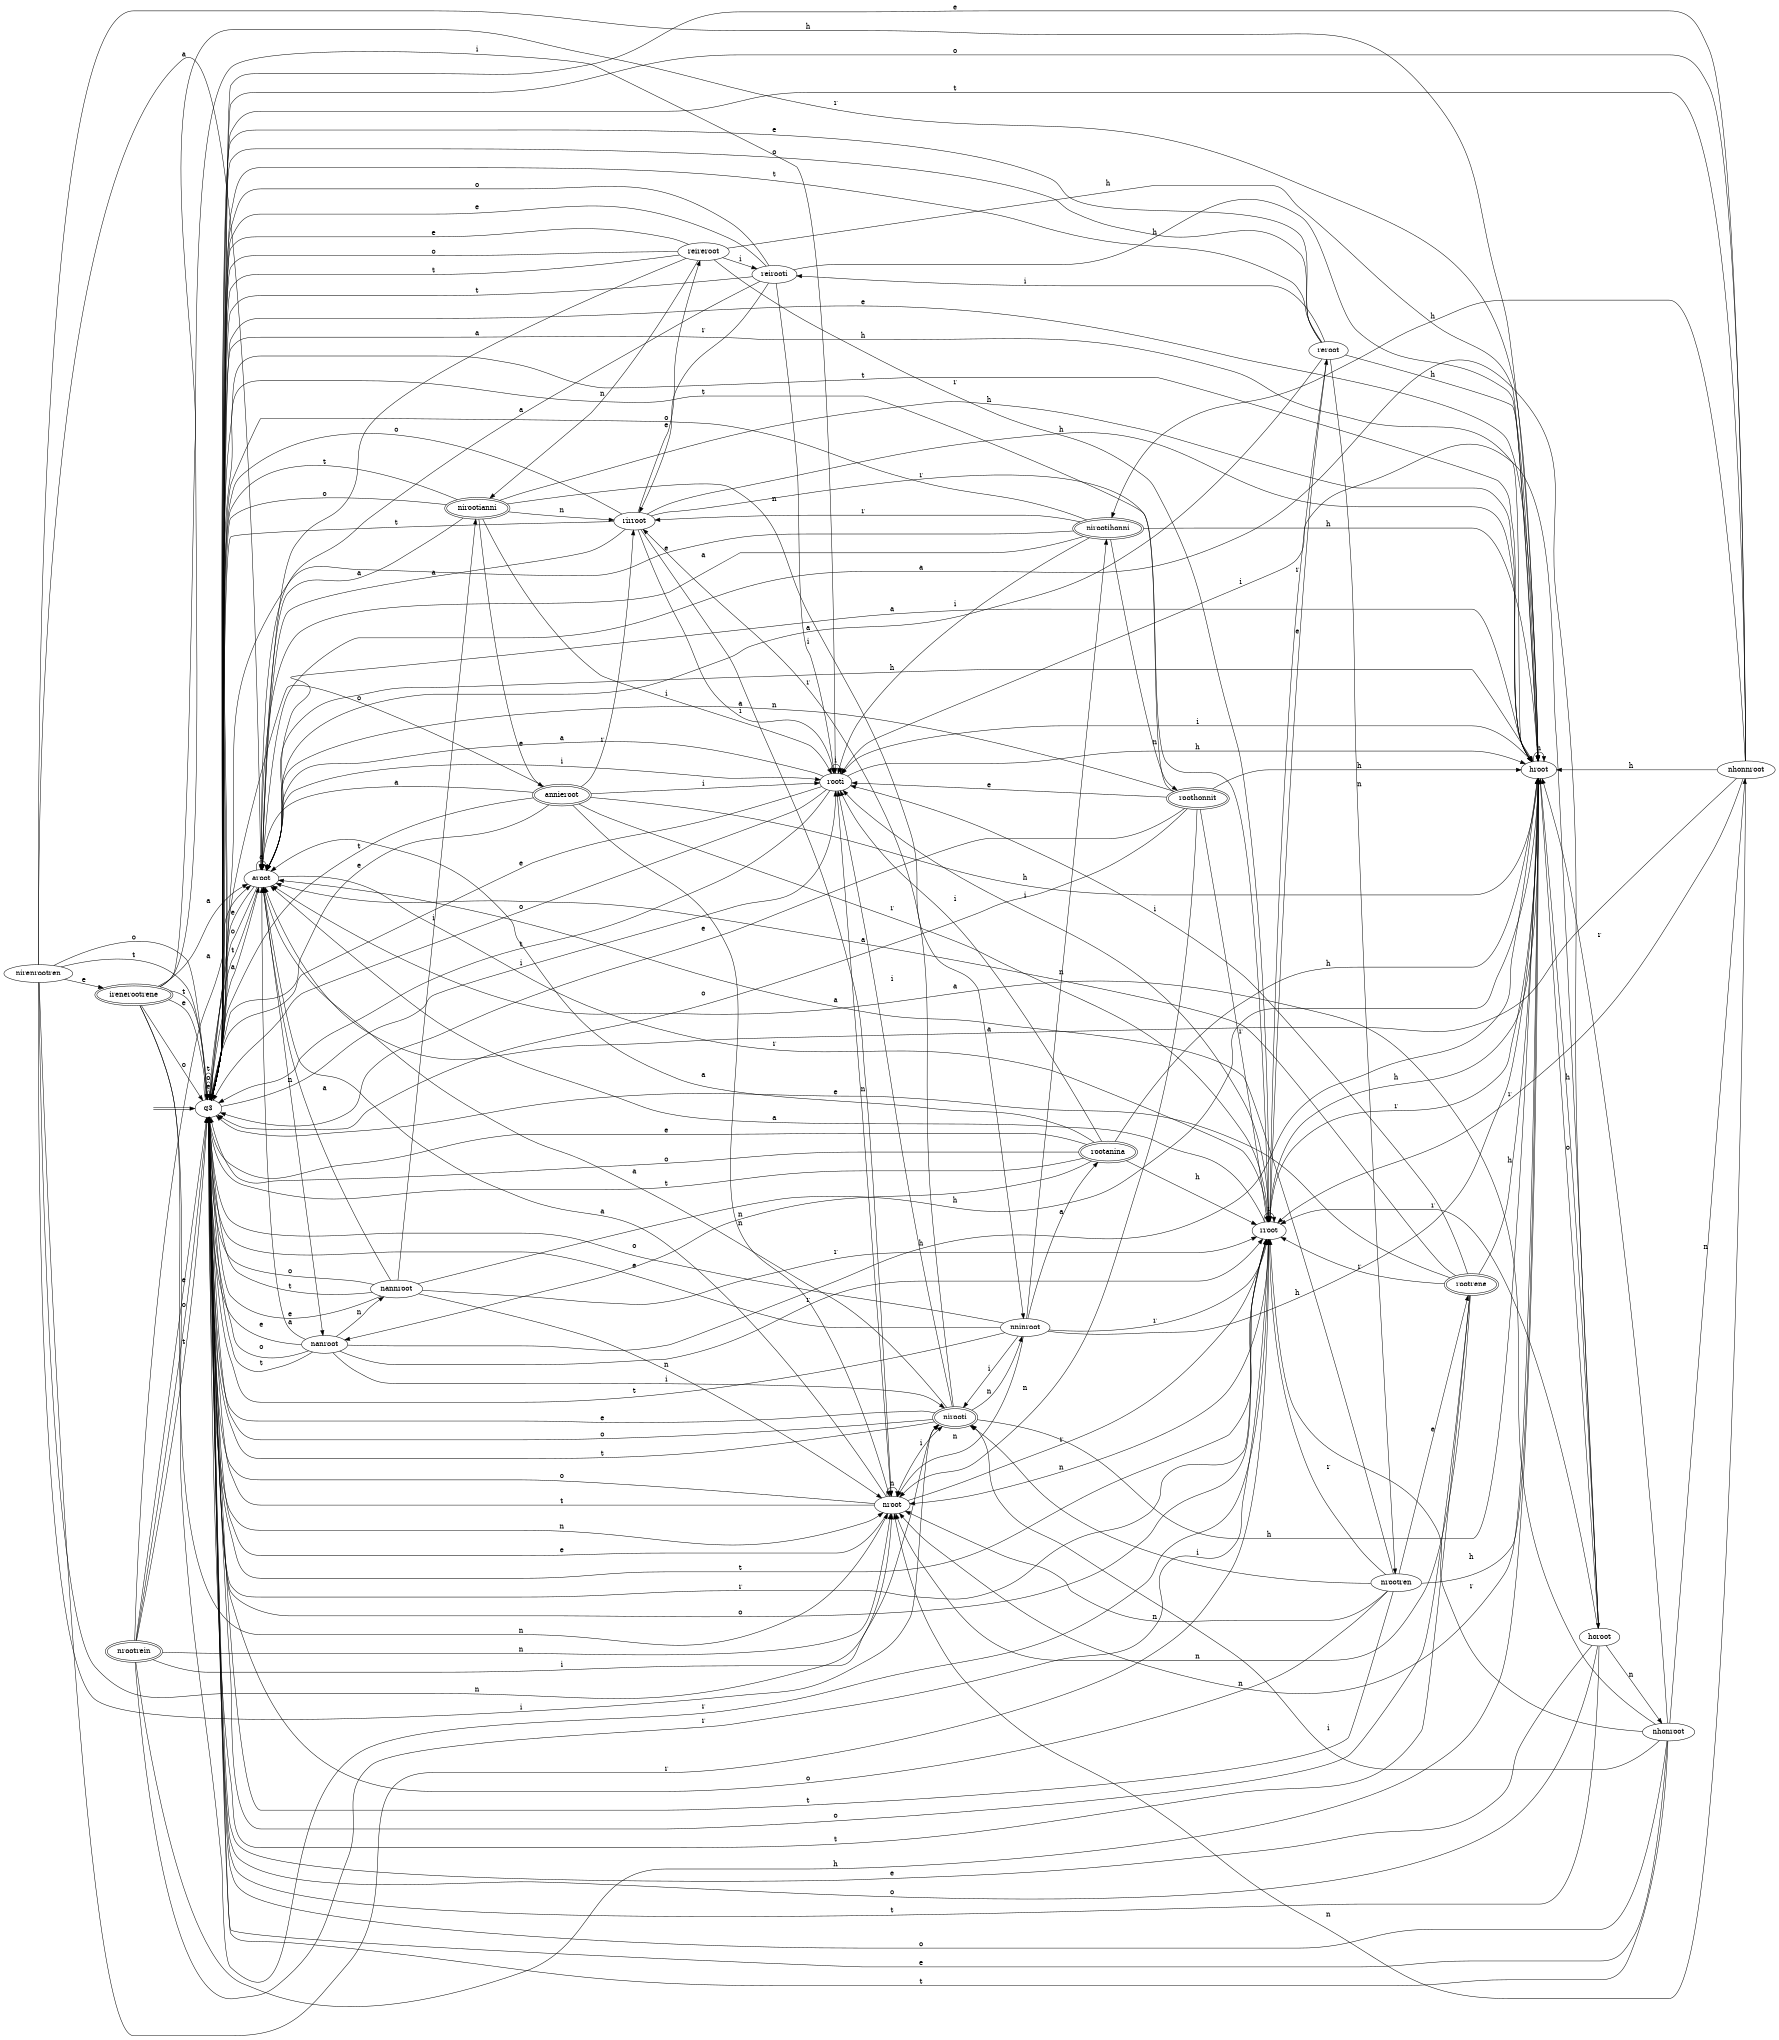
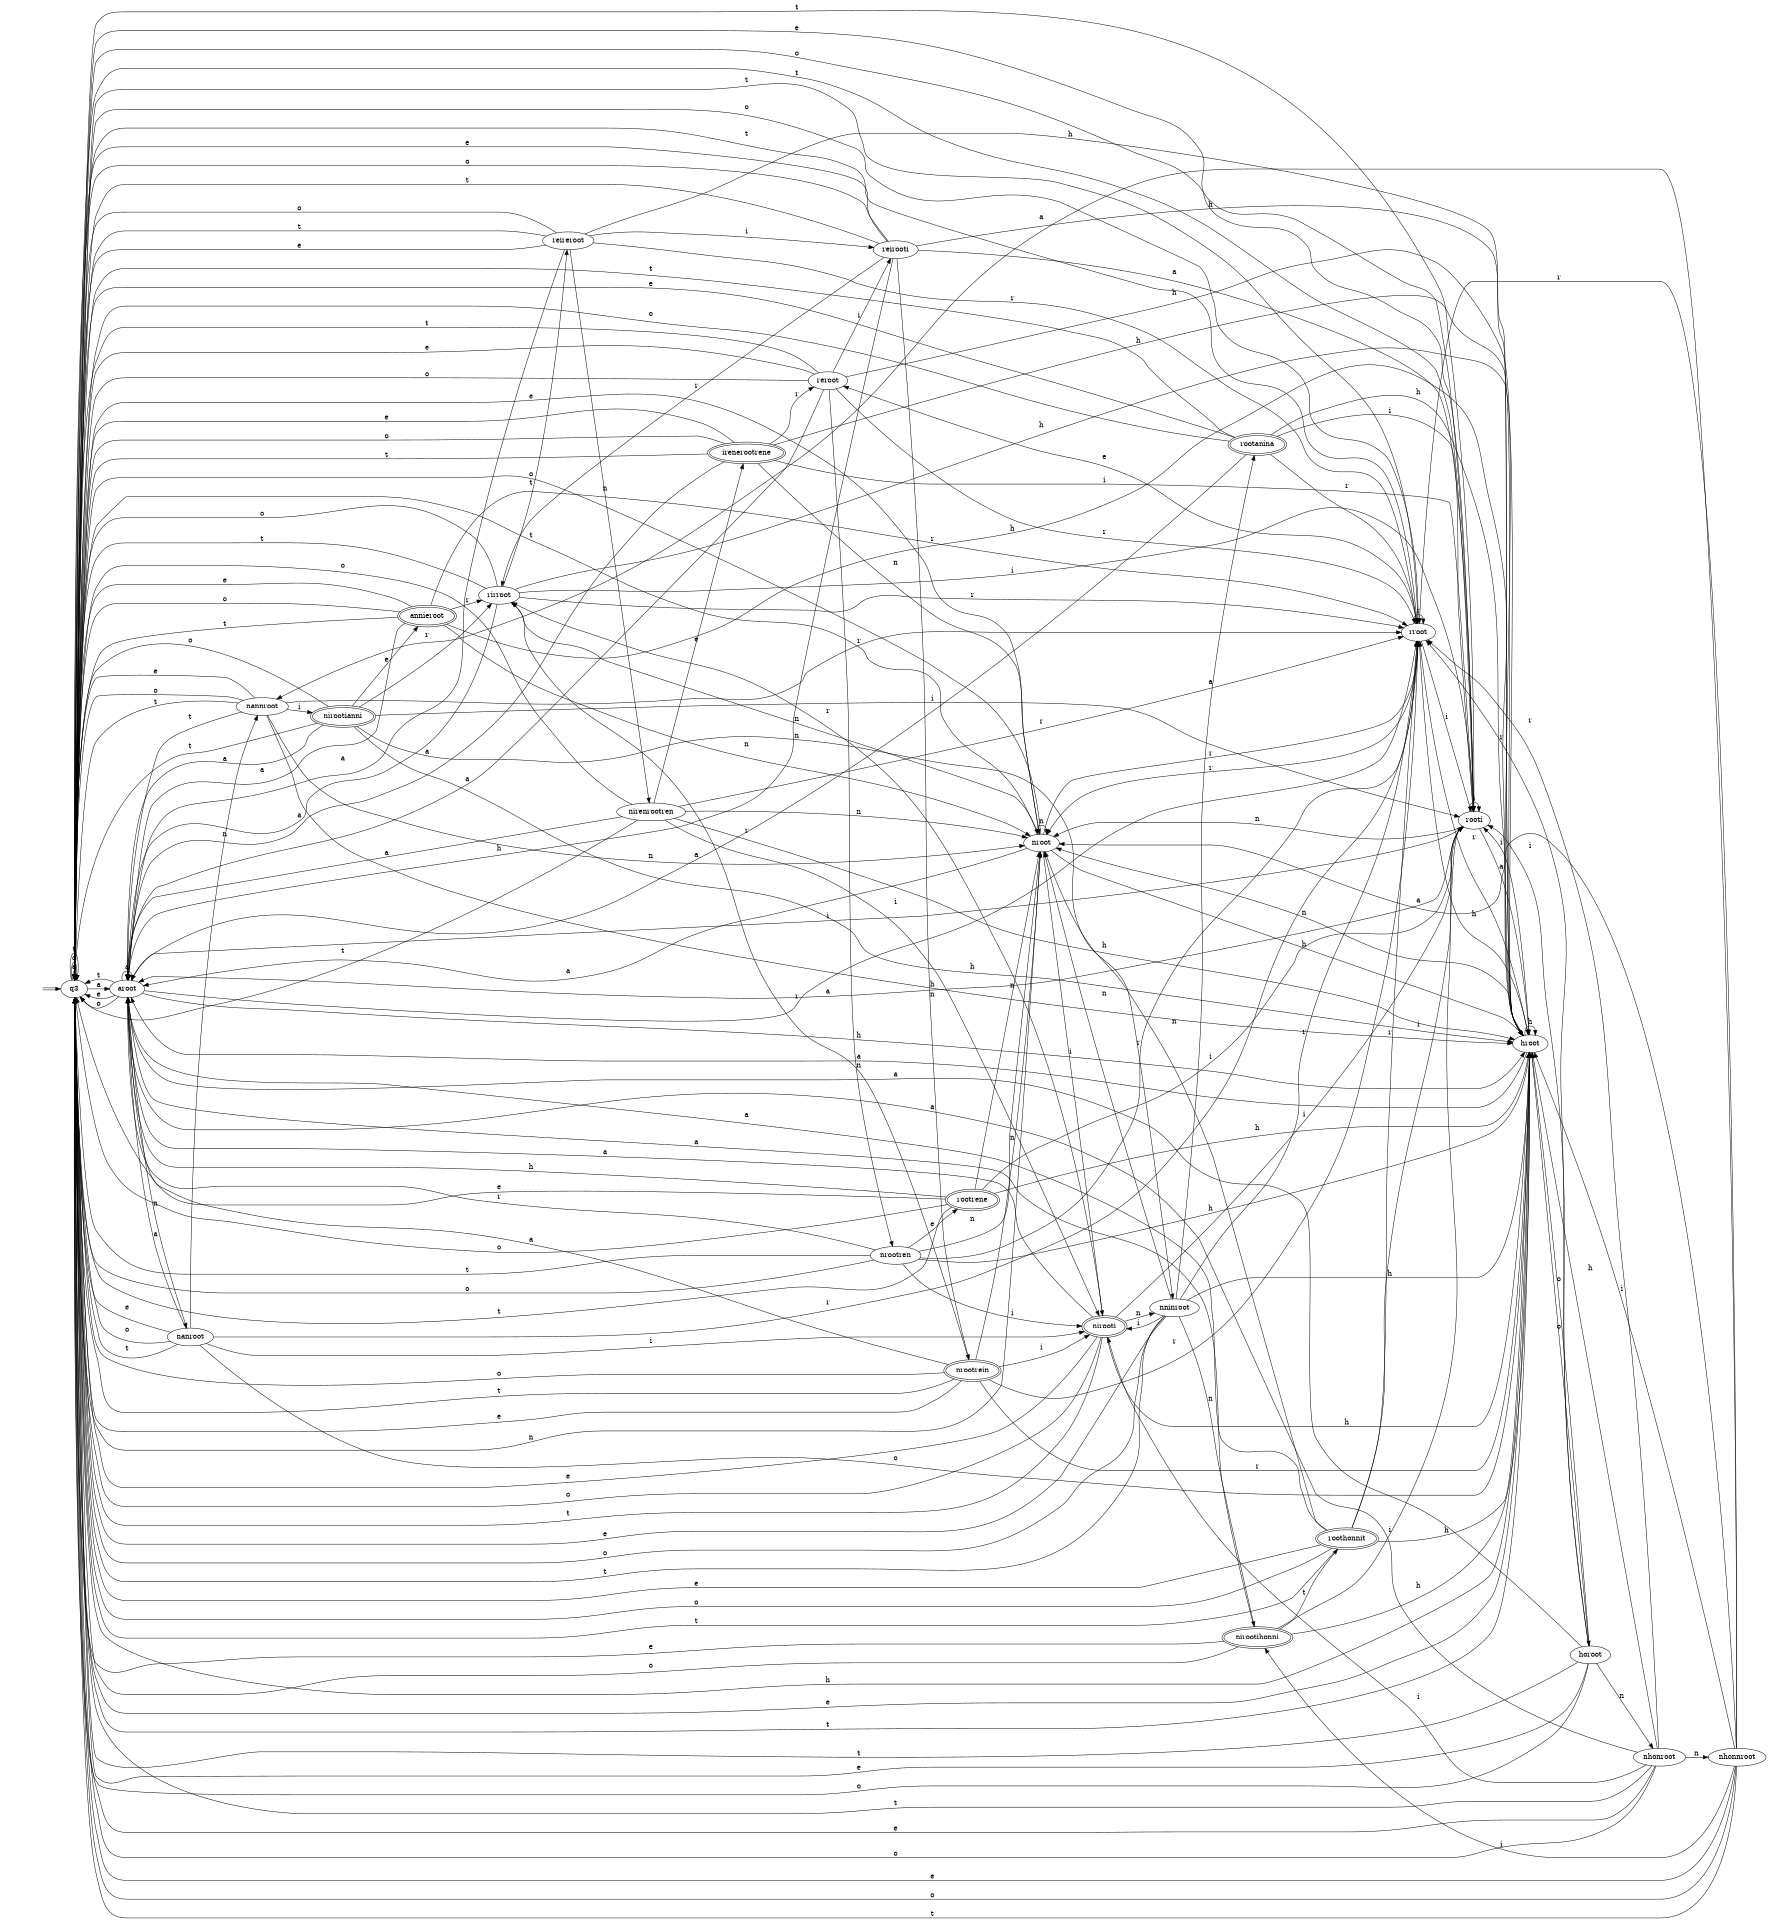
(836, 103) -> (1138, 341)
(1433, 317) -> (1501, 1845)
(615, 384) -> (609, 524)
(521, 410) -> (499, 849)
(666, 425) -> (531, 483)
(562, 511) -> (427, 635)
(870, 515) -> (760, 971)
(808, 642) -> (1175, 272)
(1155, 742) -> (1304, 1593)
(1198, 747) -> (1501, 867)
(1631, 766) -> (1622, 1289)
(989, 785) -> (1418, 1025)
(703, 788) -> none
none -> (926, 808)
(1600, 935) -> (1590, 1268)
(863, 940) -> (531, 1167)
none -> (1297, 946)
(521, 963) -> (797, 8)
(836, 1001) -> (499, 1197)
(1012, 1032) -> (1672, 188)
(1568, 1078) -> (1559, 1279)
(325, 1089) -> (190, 717)
(754, 1122) -> none
(1198, 1178) -> (1347, 486)
(699, 1237) -> none
(921, 1244) -> (896, 1458)
(1362, 1272) -> none
(1061, 1468) -> (1211, 768)
(741, 1587) -> (747, 80)
(337, 1773) -> (790, 417)
(836, 1864) -> (1257, 1467)
(1329, 1915) -> (1418, 901)
